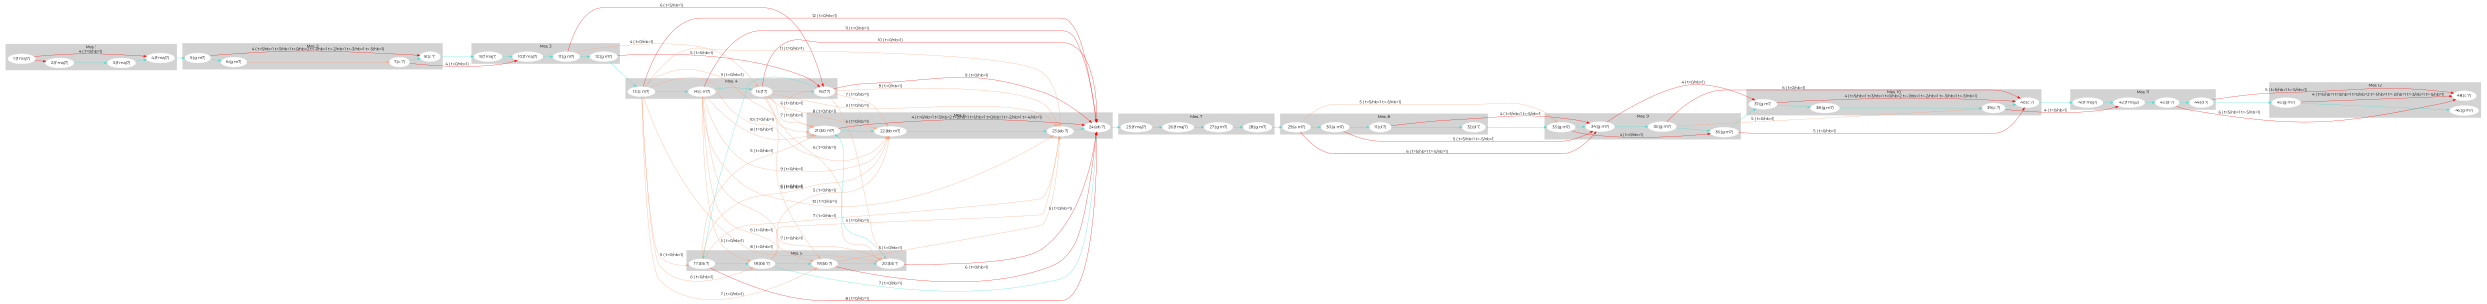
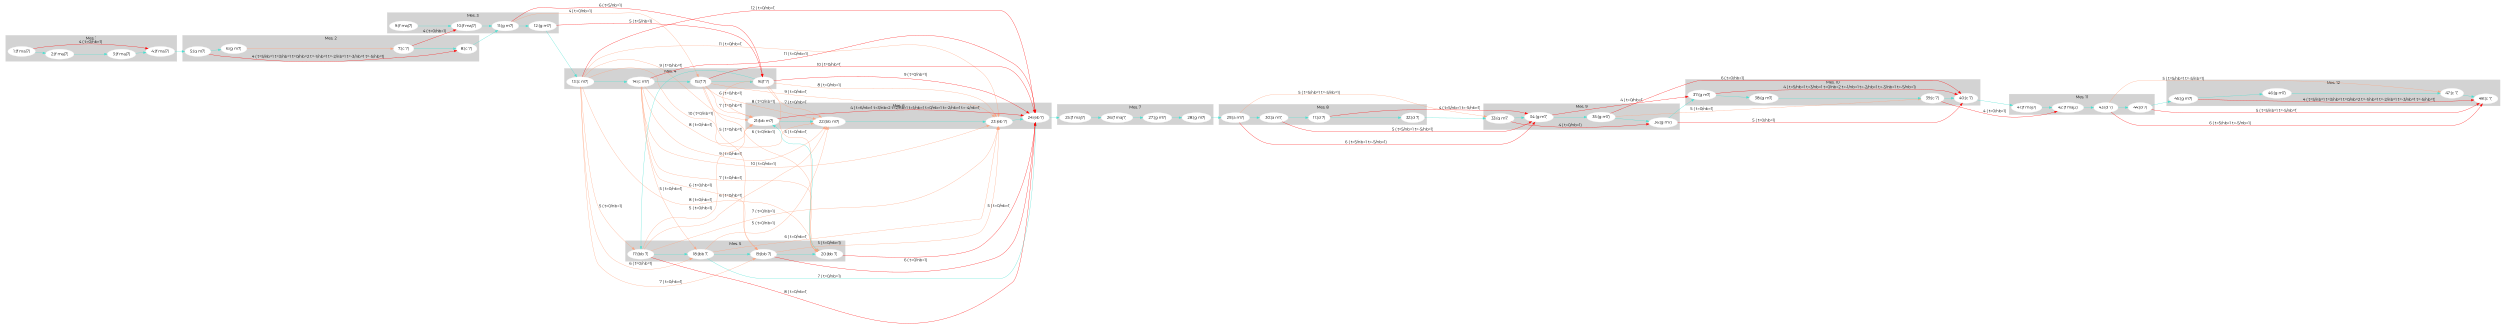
(456, 57) -> (484, 38)
(39, 61) -> (39, 53)
none -> (2452, 93)
